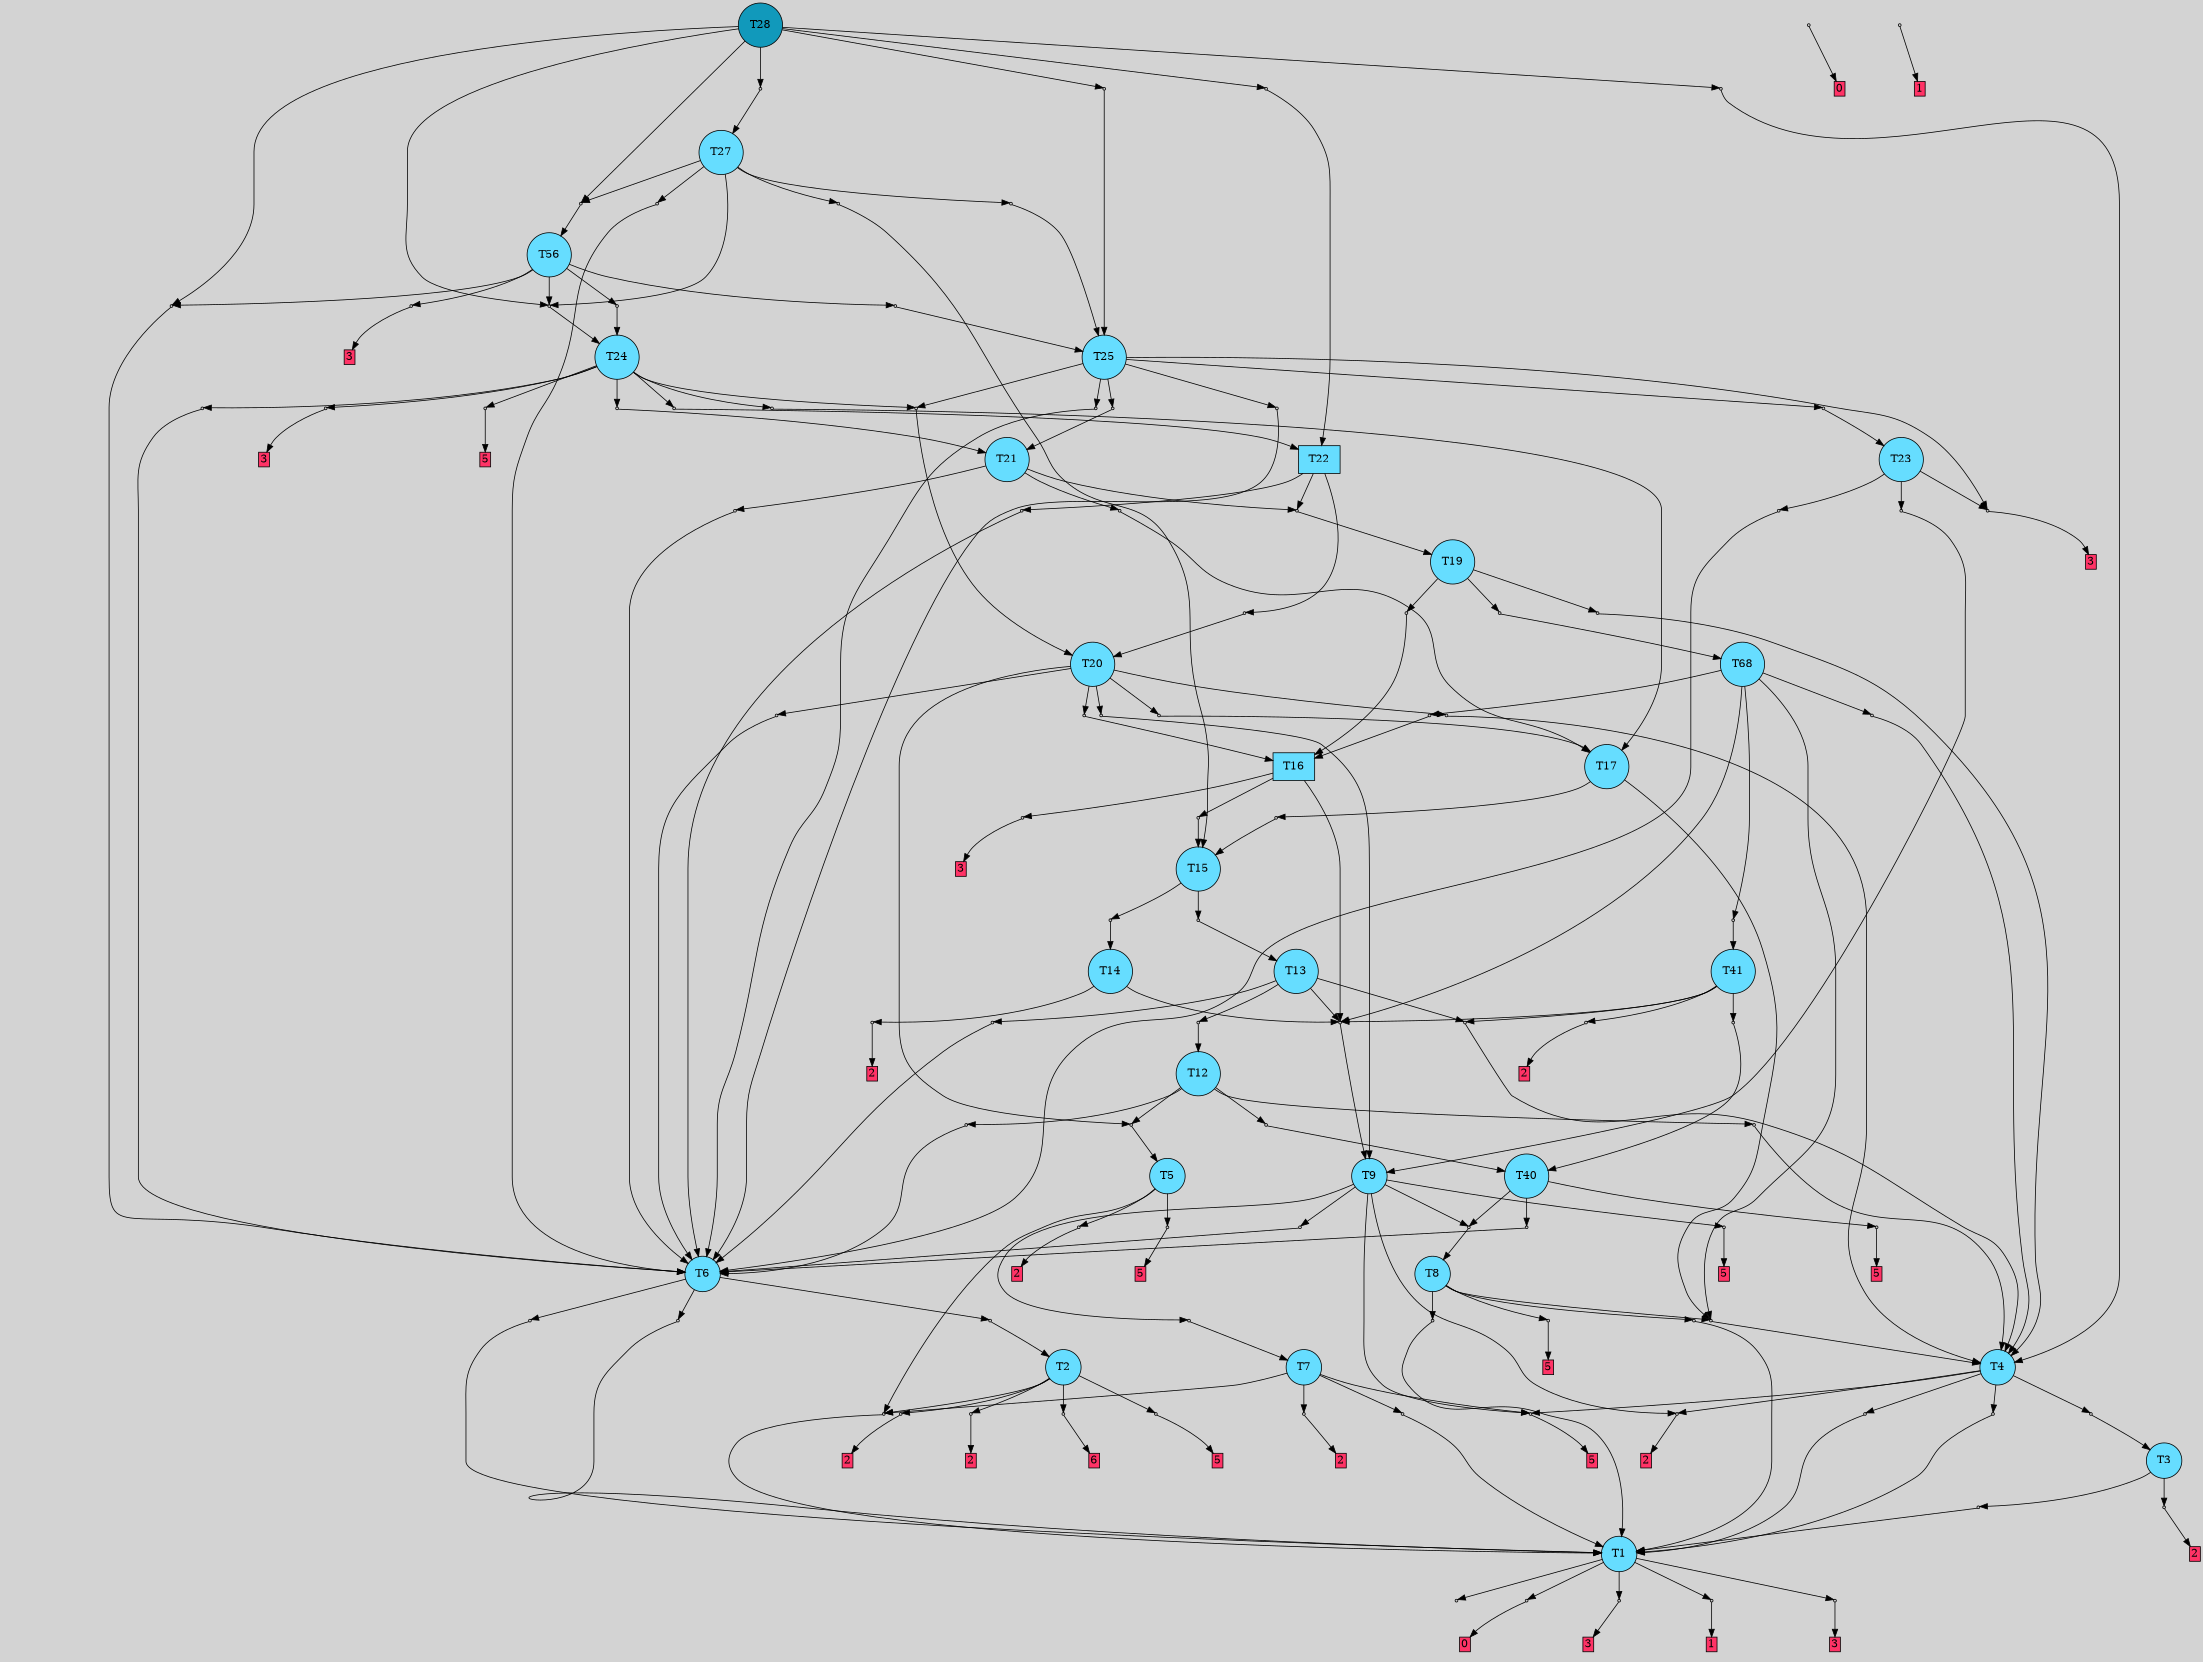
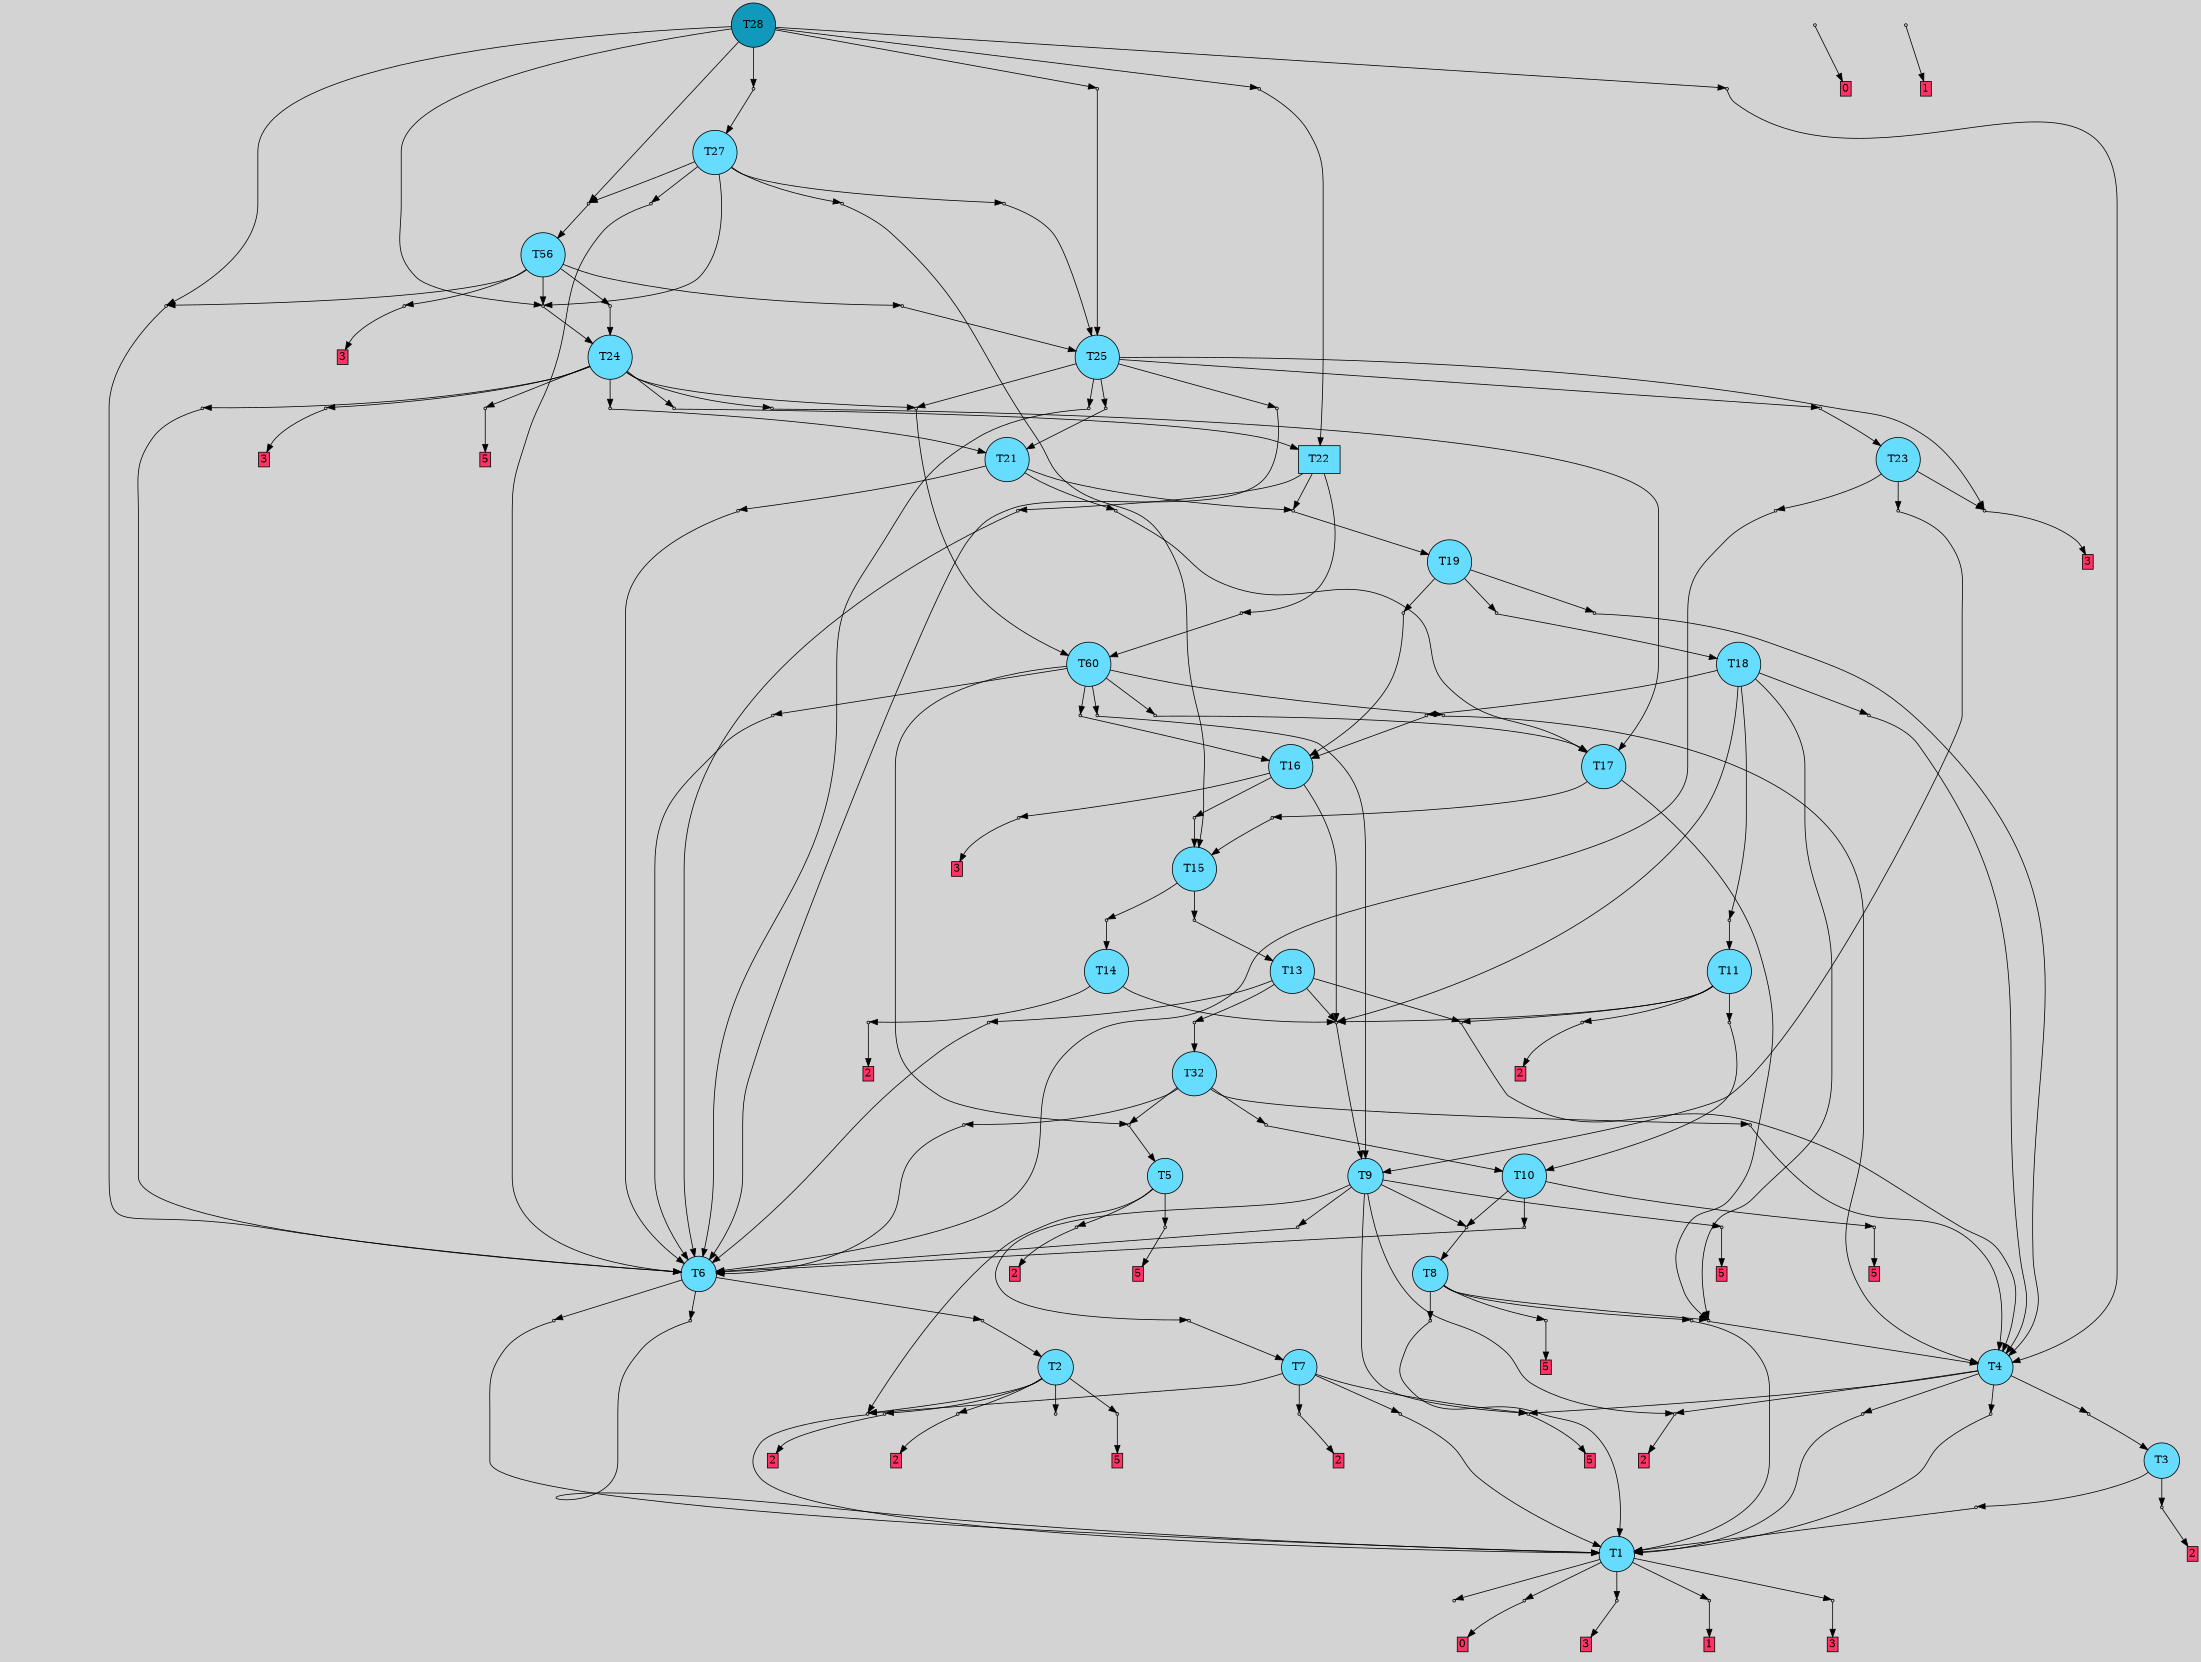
(1093, 664) -> (1089, 664)
(1742, 664) -> (1739, 664)
(1294, 767) -> (1291, 767)
(1733, 971) -> (1729, 971)
(1198, 1074) -> (1194, 1074)
(1527, 1176) -> (1524, 1176)
(1094, 1461) -> none
